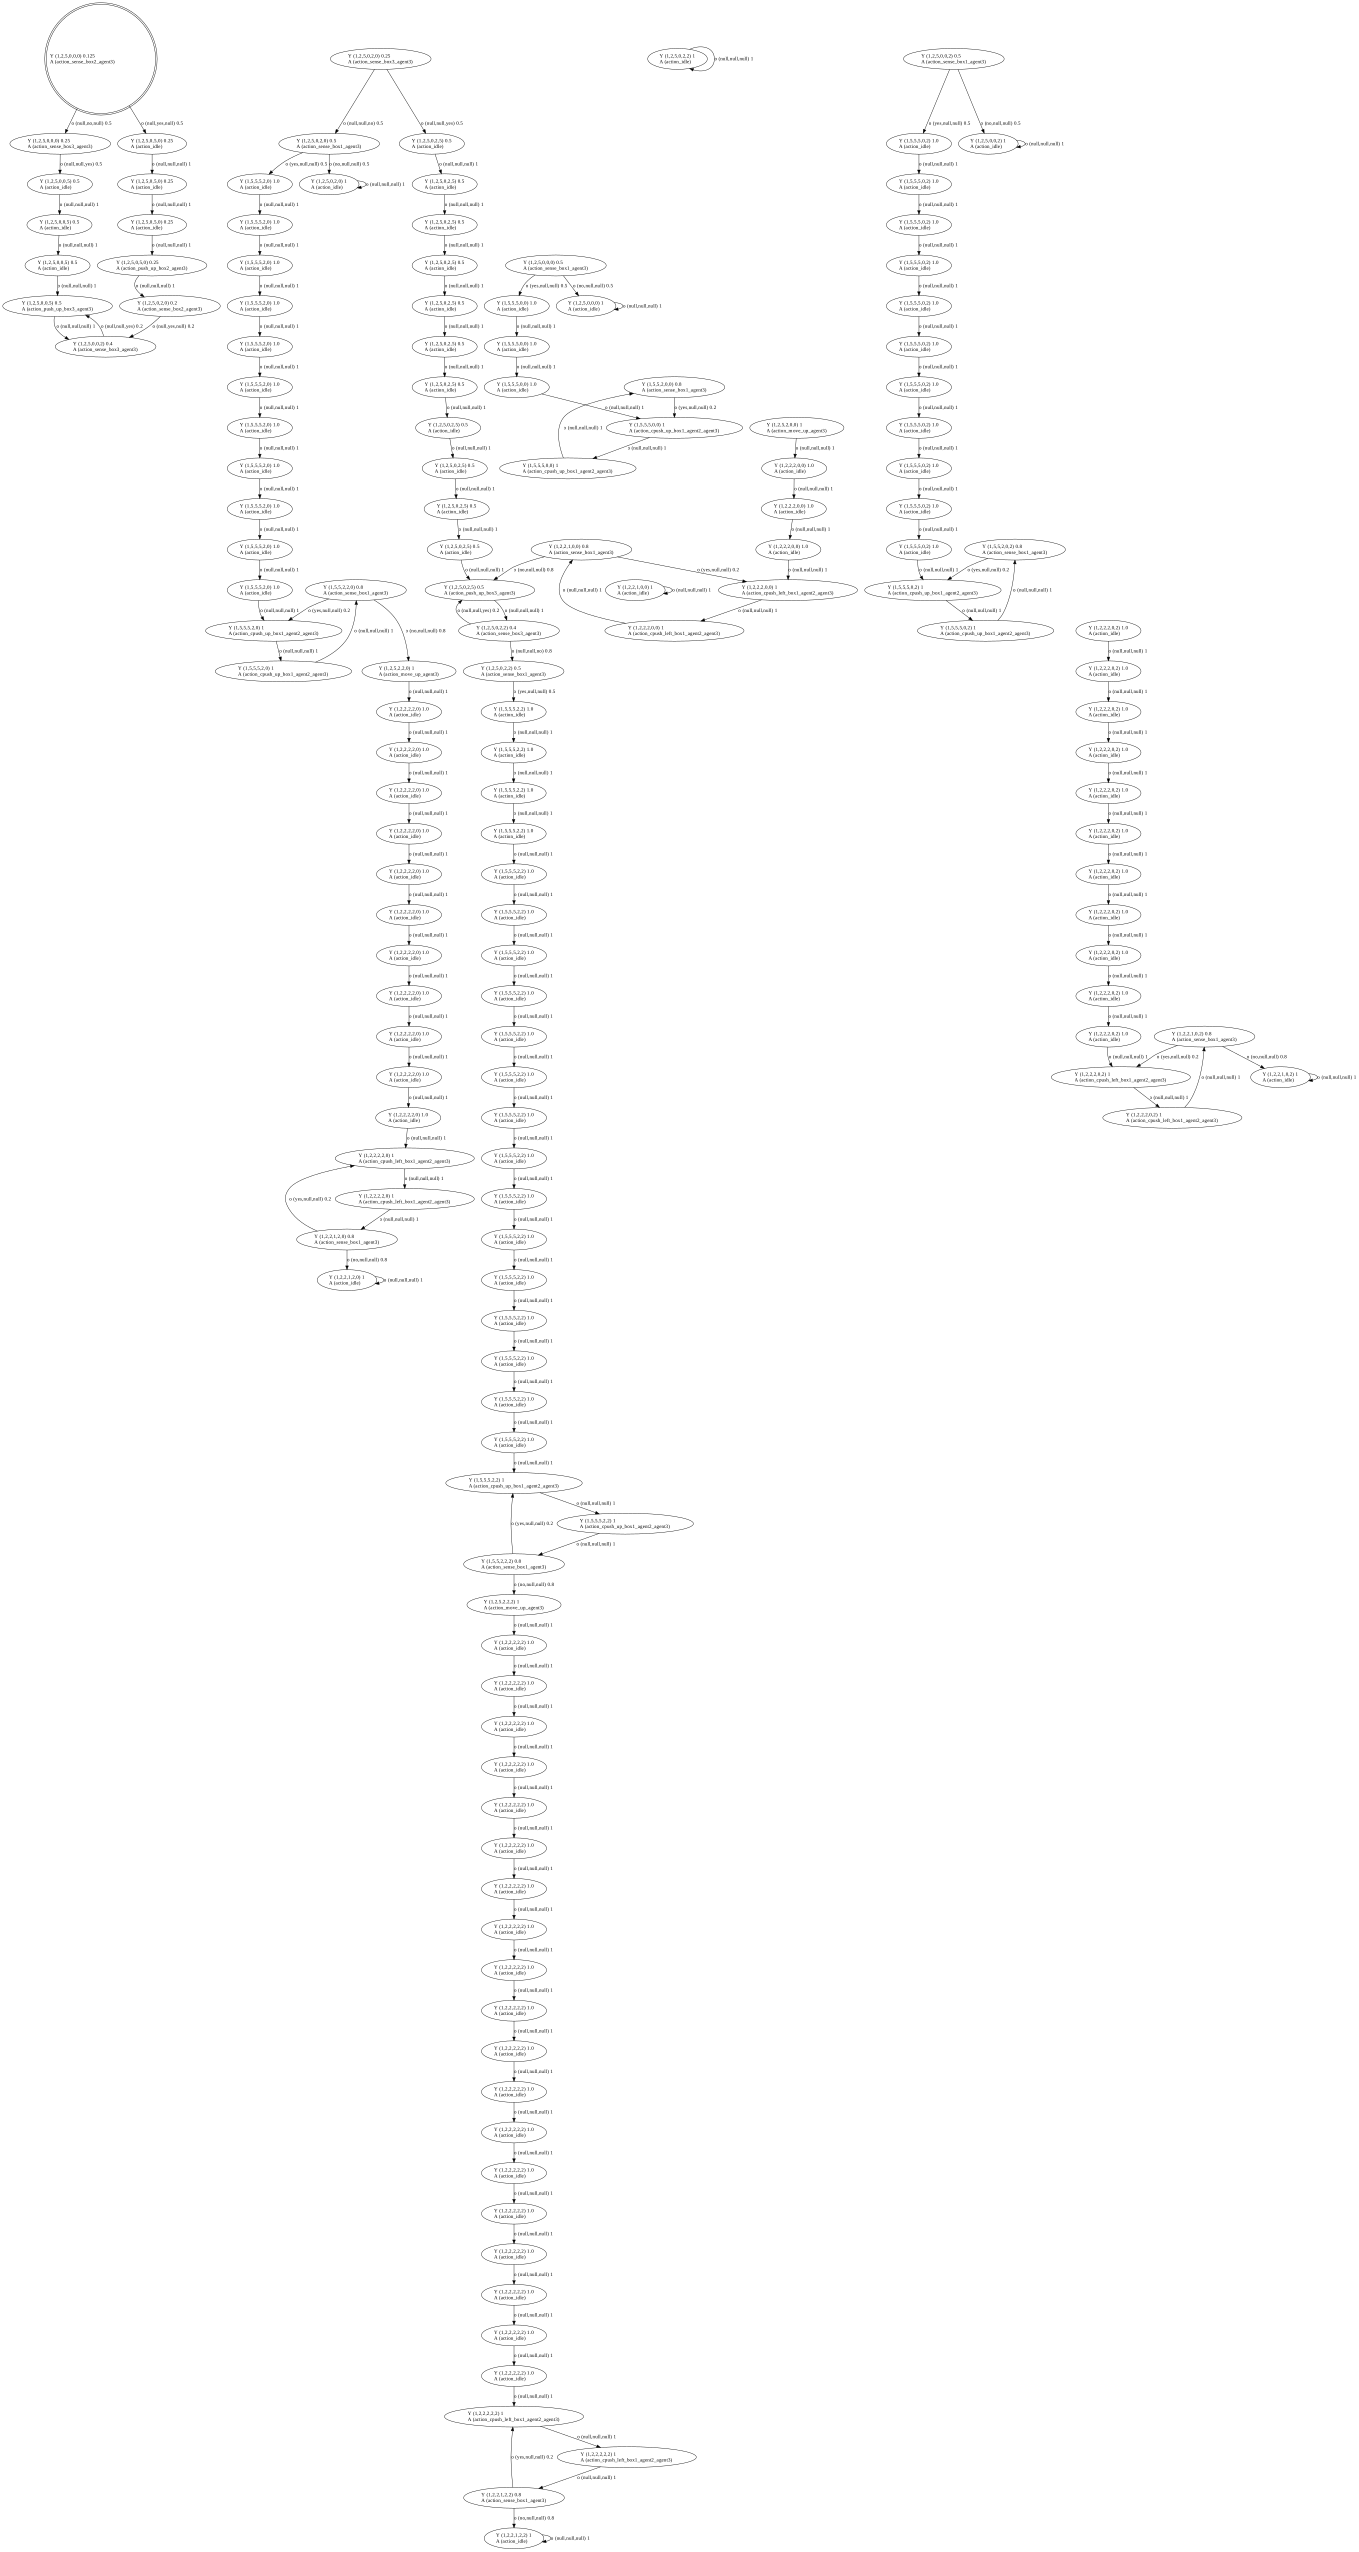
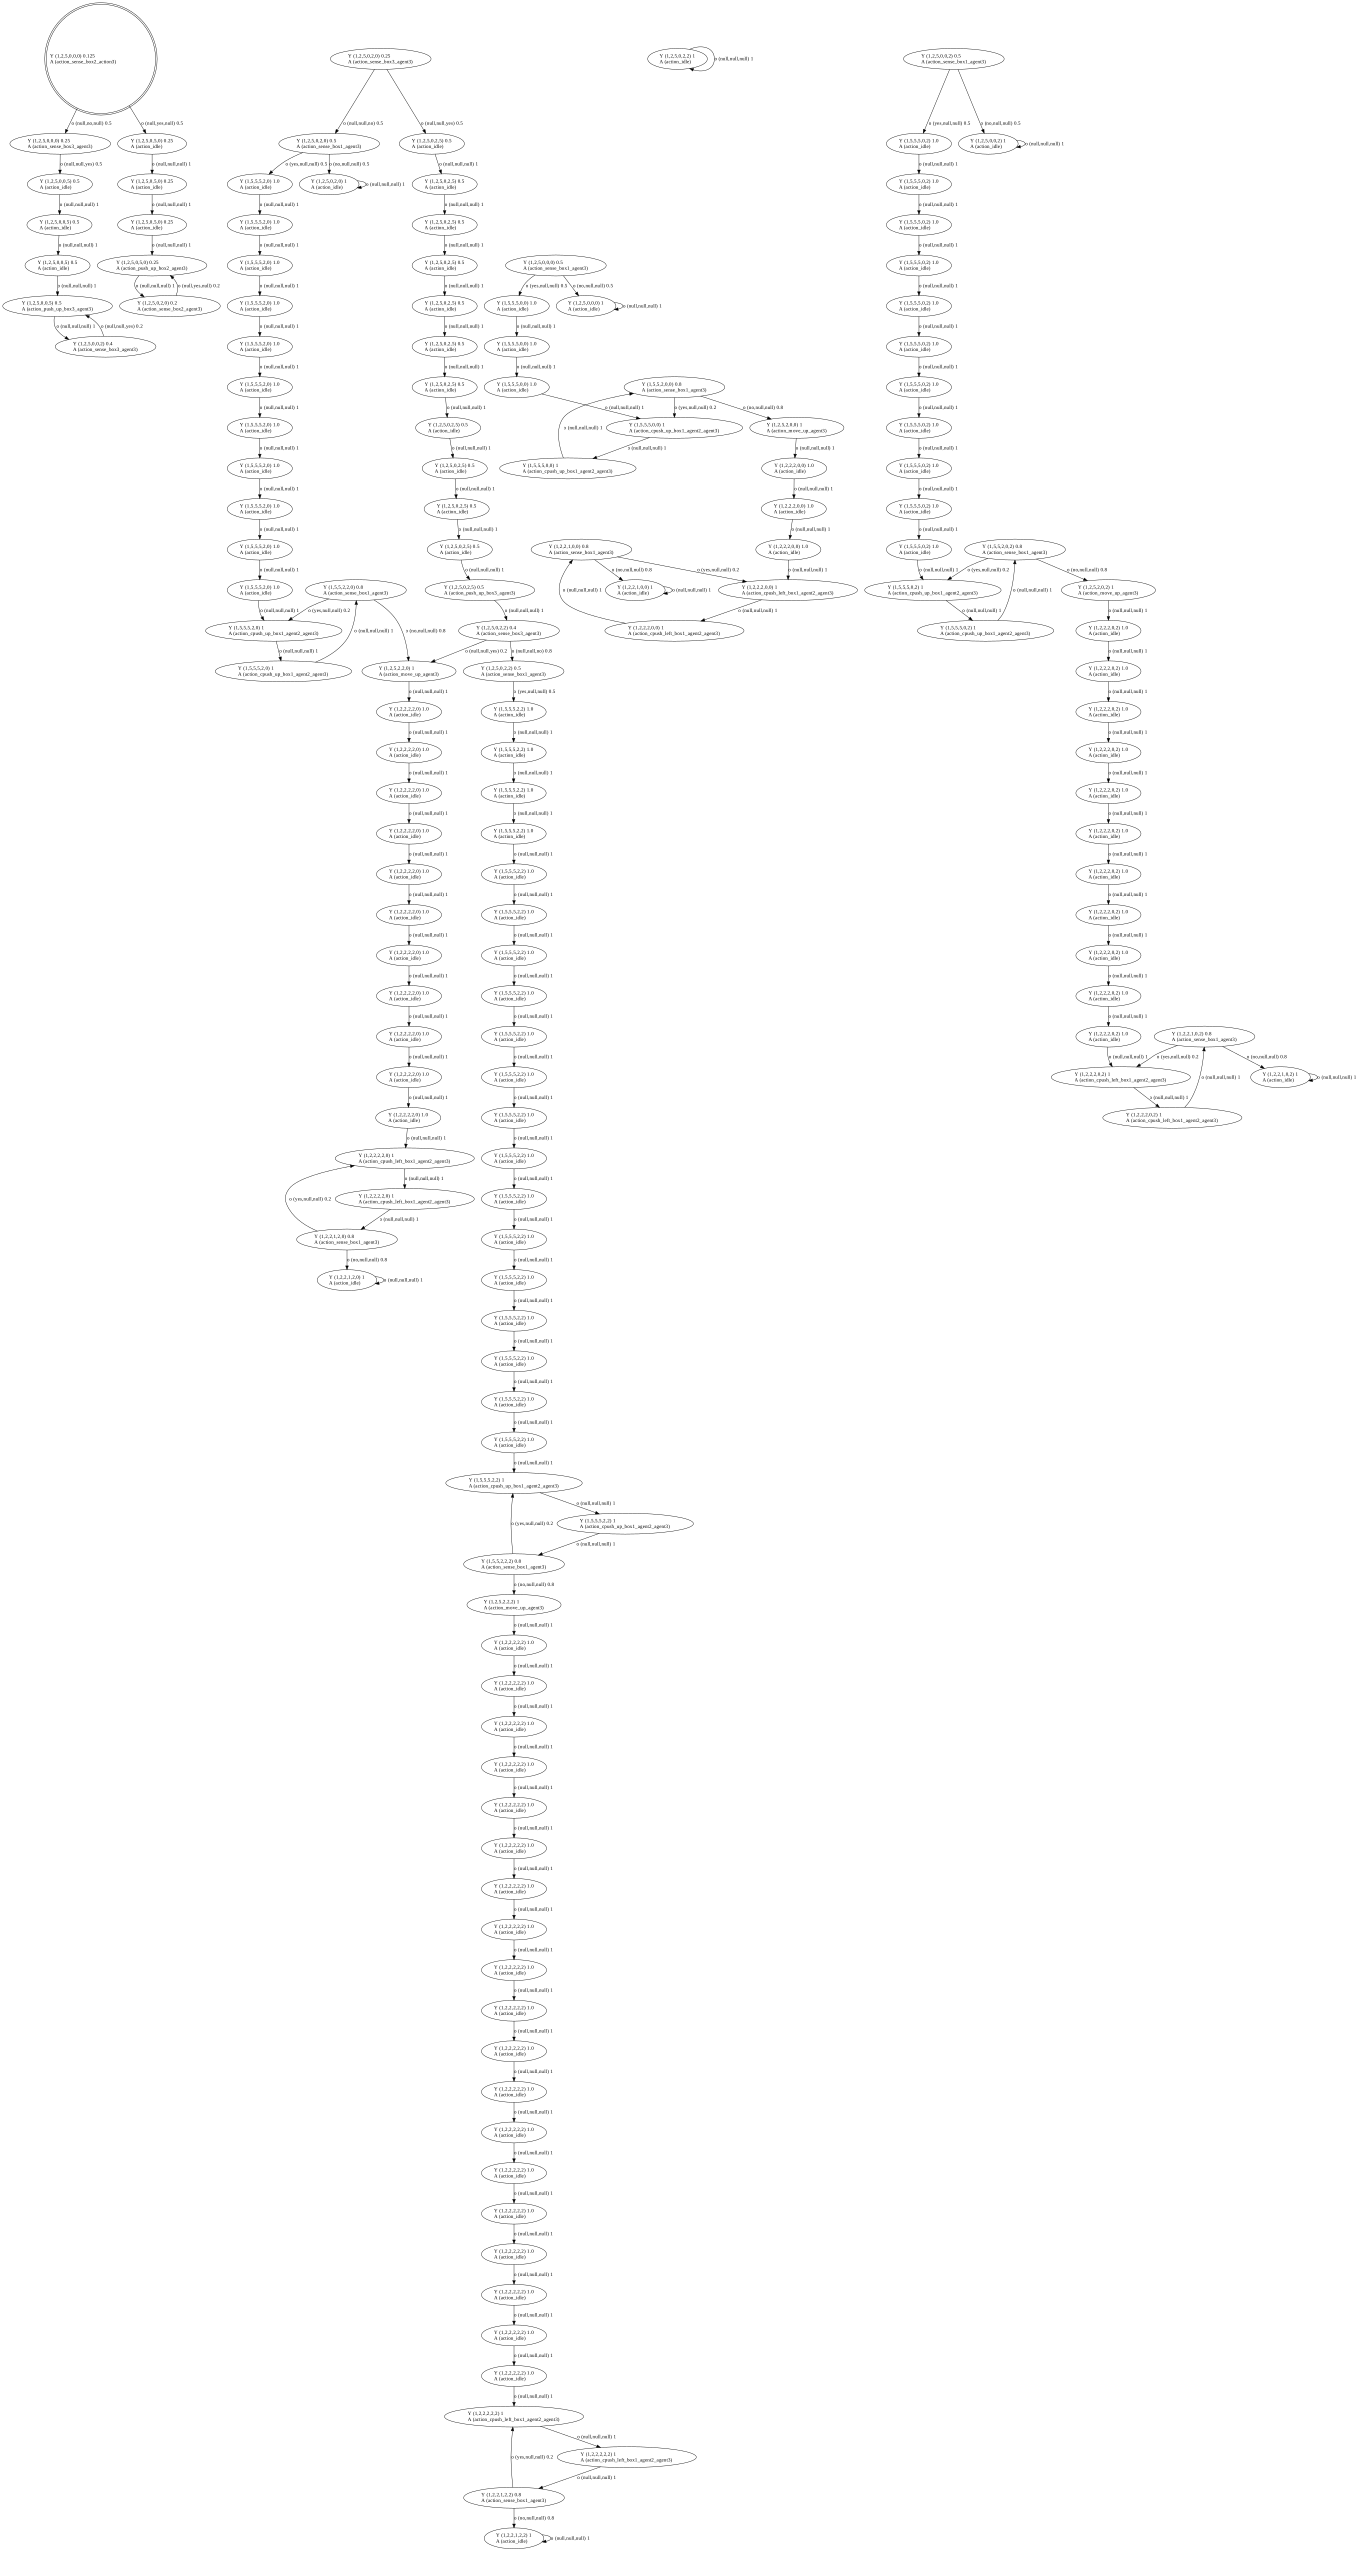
(101, 59) -> (101, 59)
(148, 327) -> (178, 286)
none -> (734, 407)
(520, 565) -> (607, 569)
none -> (1108, 590)
(459, 615) -> (461, 650)
